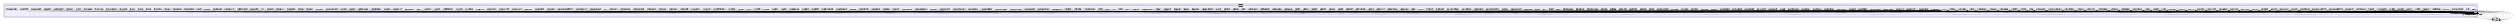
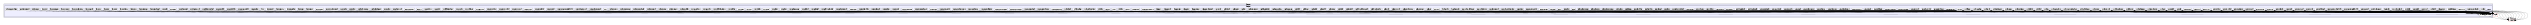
(1241, 5) -> (1248, 5)
none -> (1362, 9)
